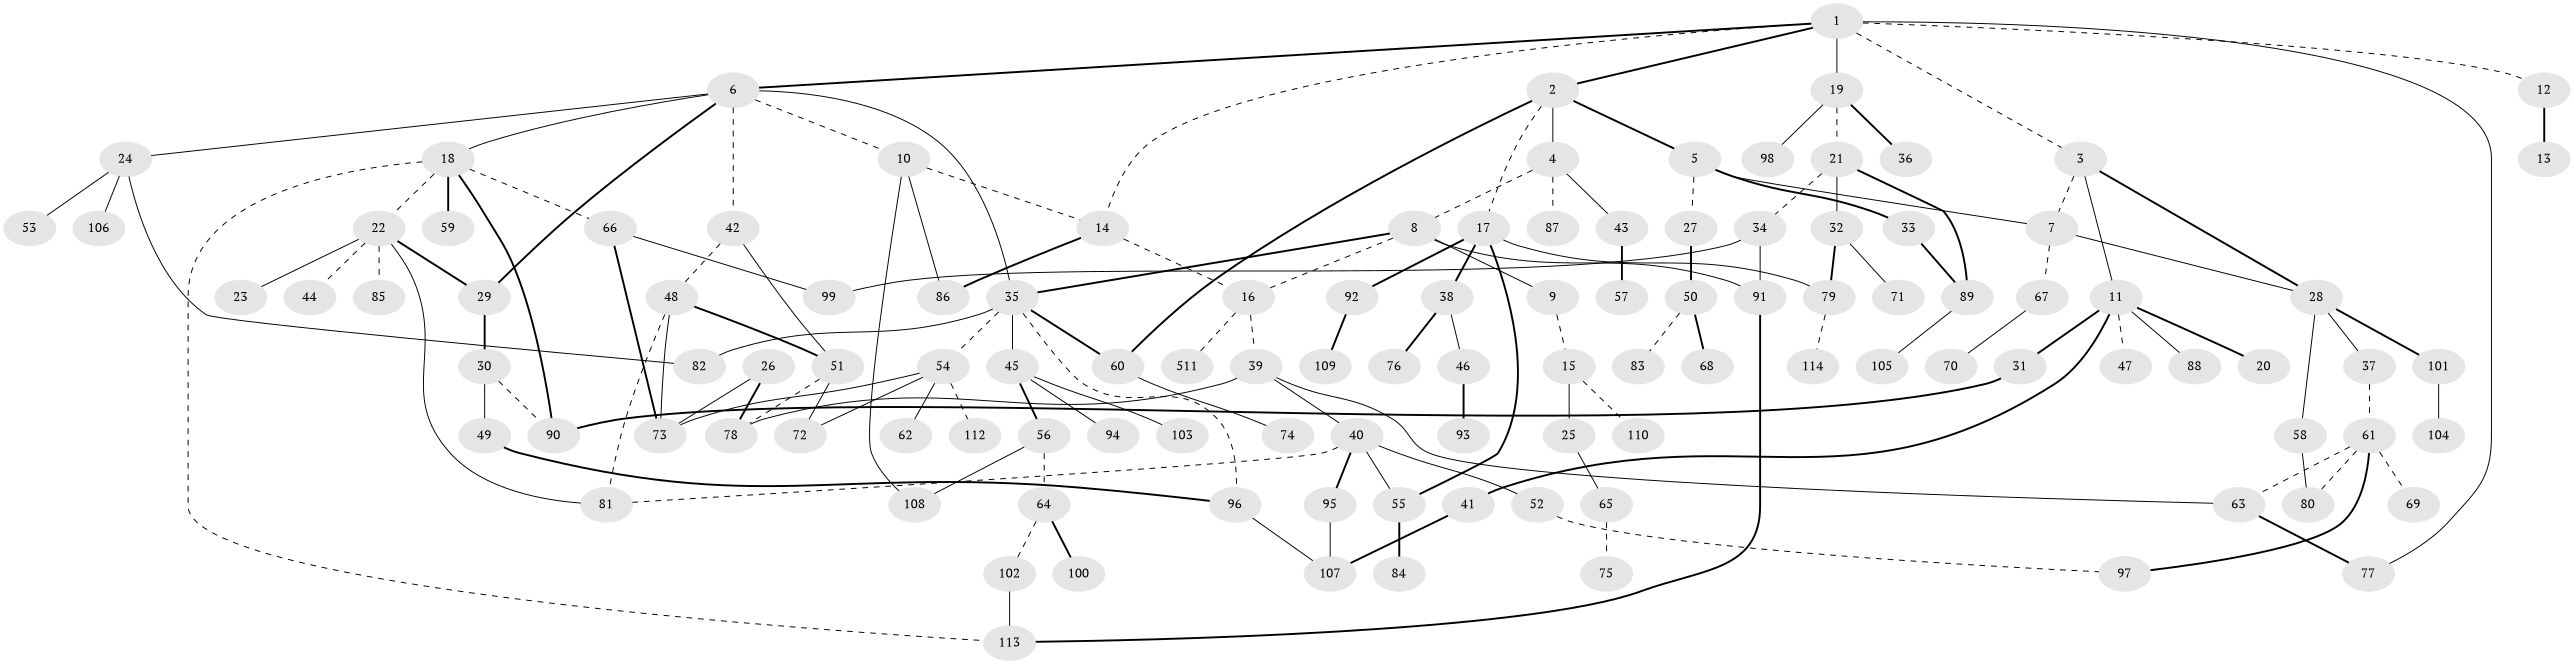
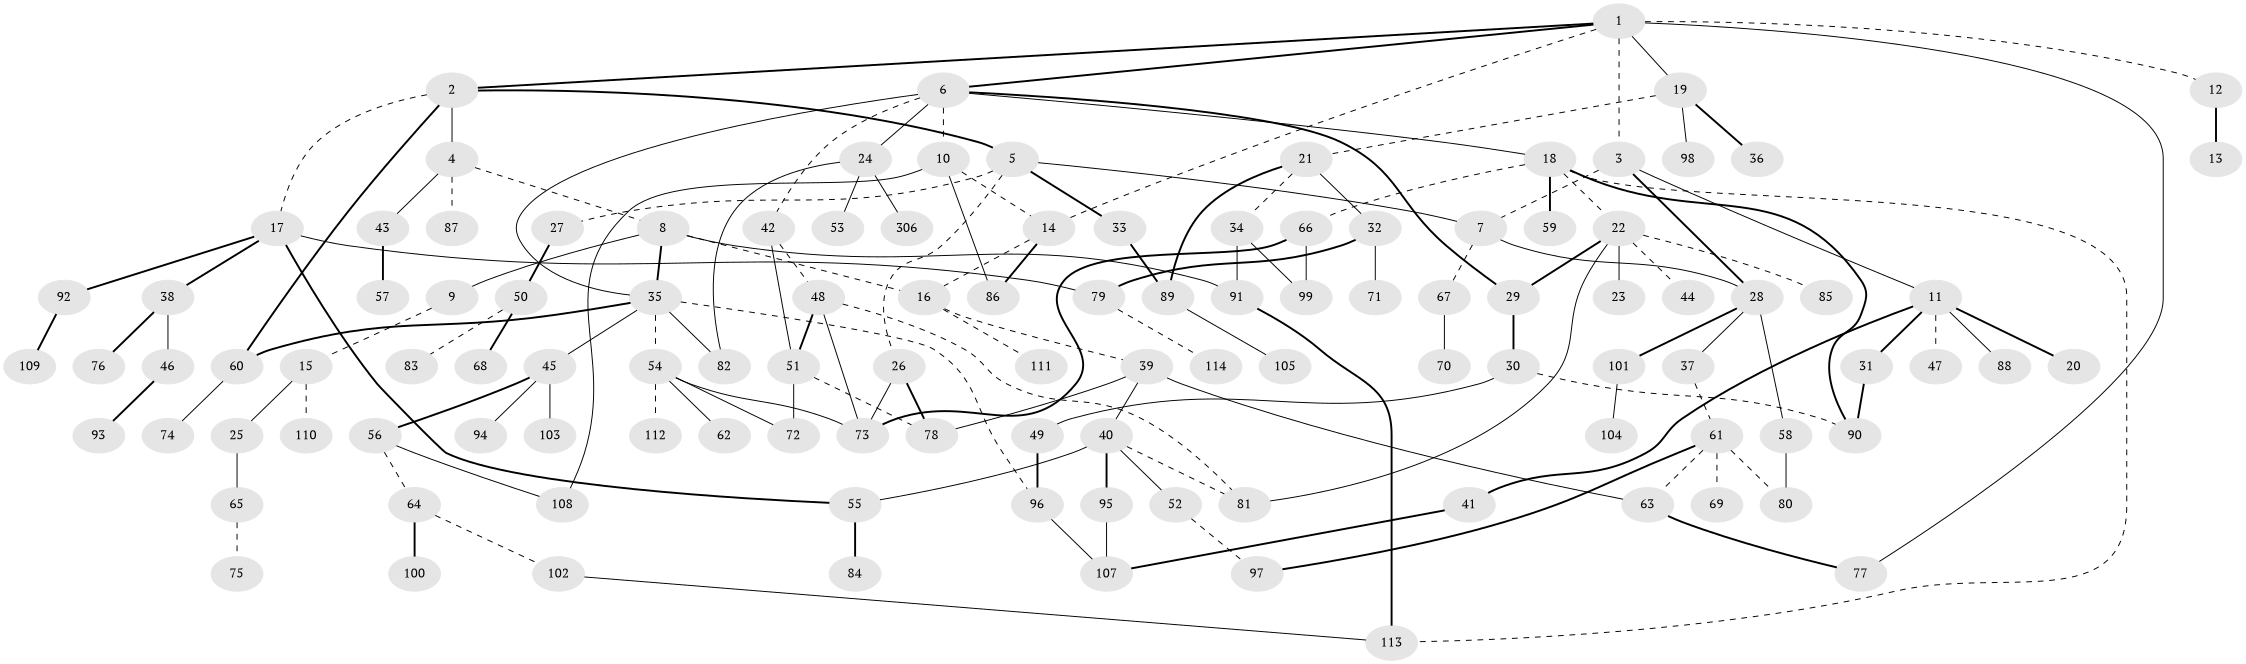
(99, 228) -> (907, 228)
none -> (938, 248)
(1187, 367) -> (1041, 367)
